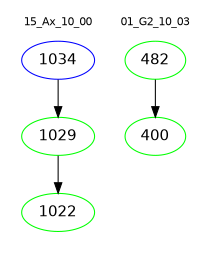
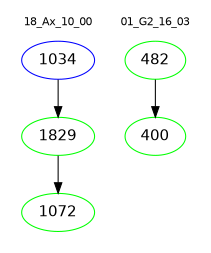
(58, 23) -> (58, 23)
(155, 23) -> (155, 23)
(58, 136) -> (58, 136)
(58, 212) -> (58, 212)
